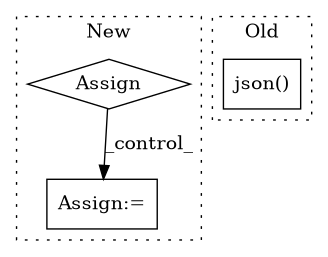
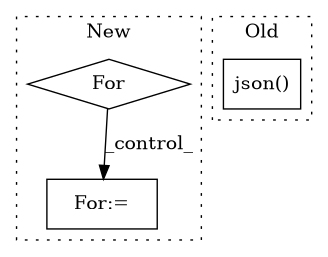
(109, 84) -> (109, 84)
(102, 204) -> (102, 204)
